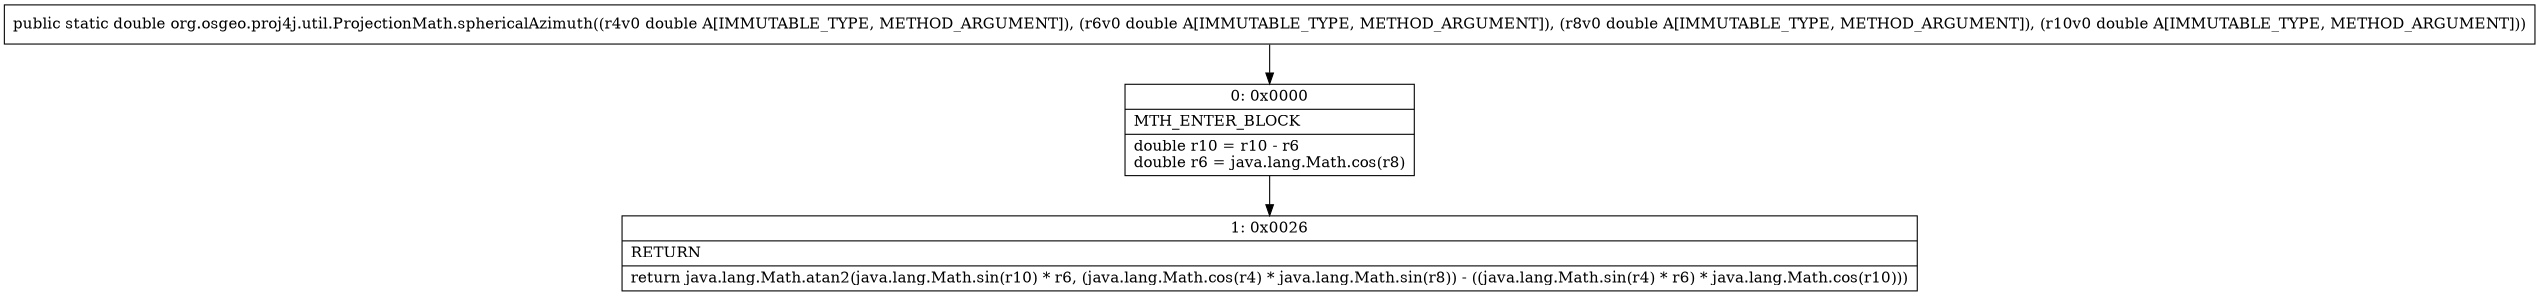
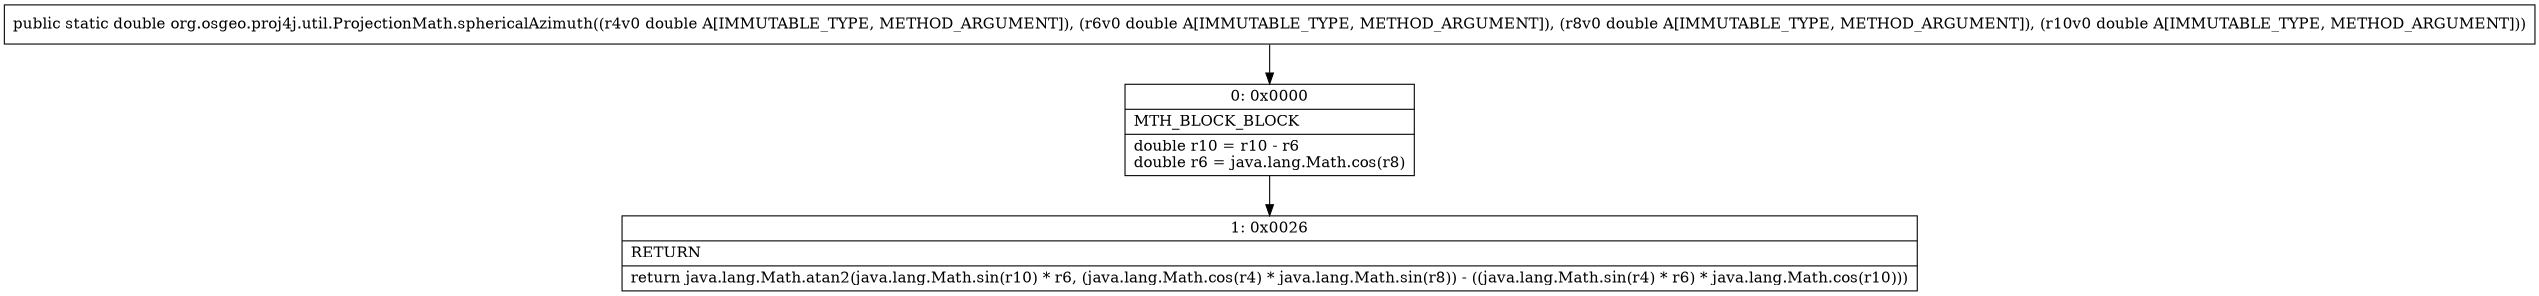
(1217, 121) -> (1217, 121)
